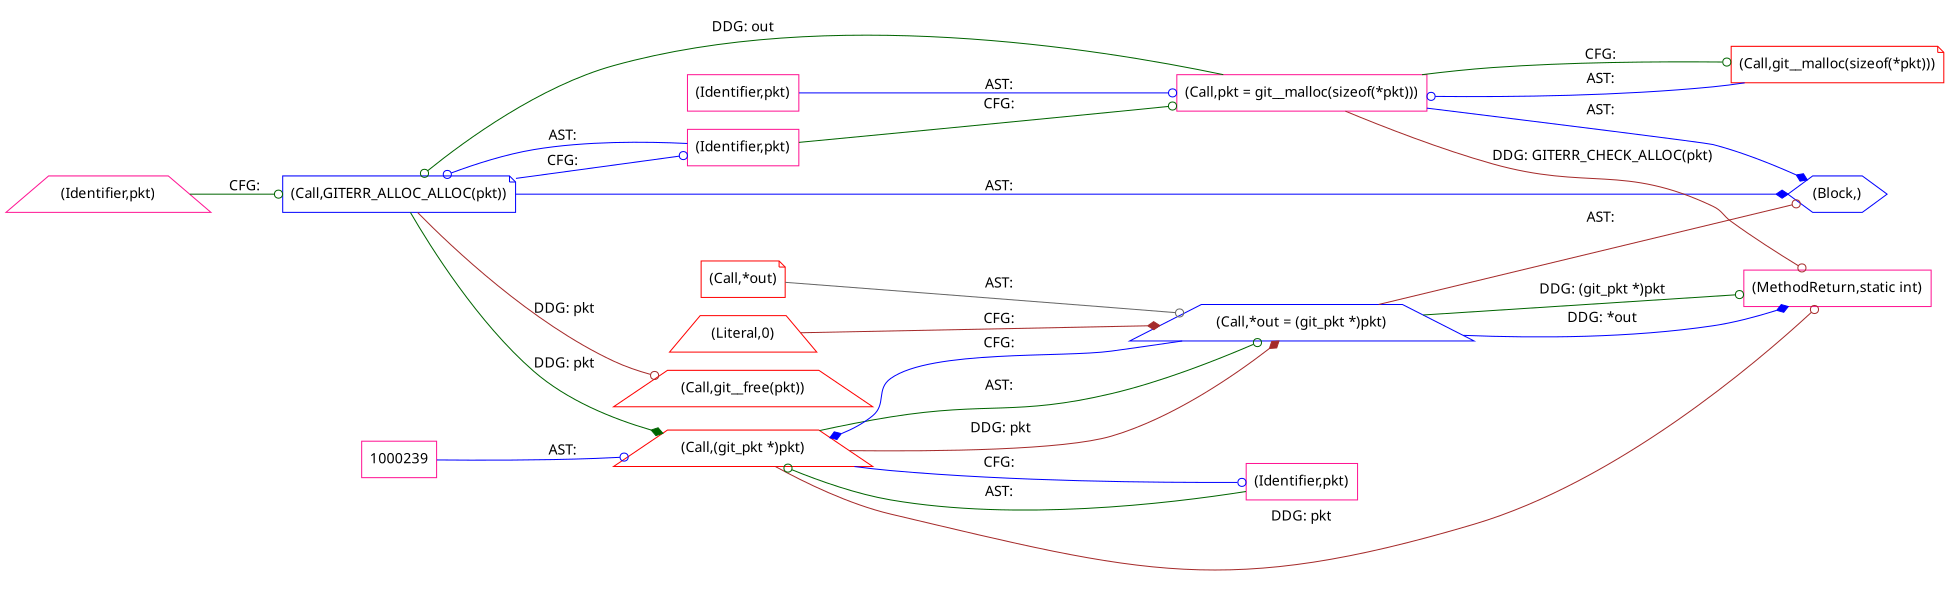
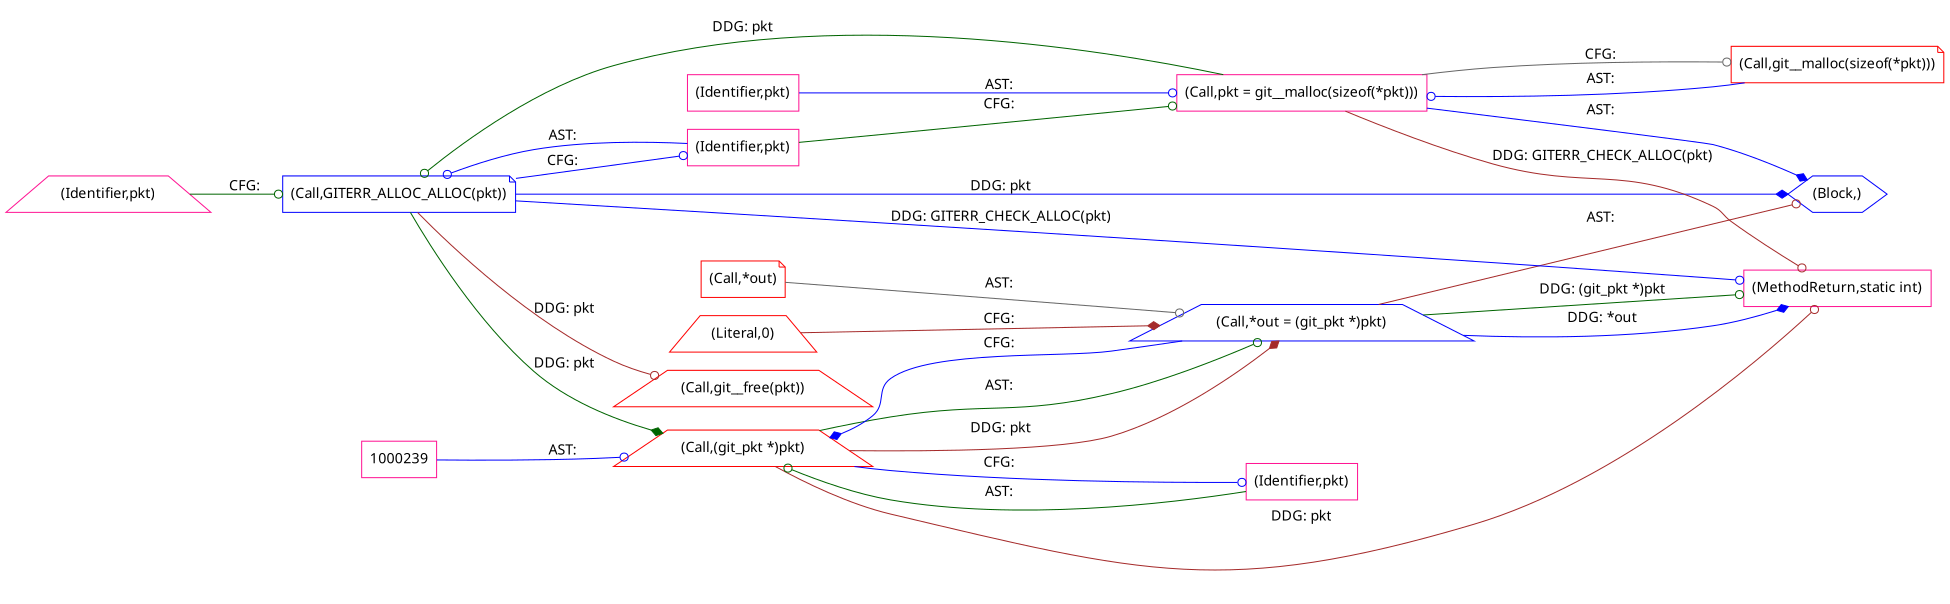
(743, 28) -> (743, 28)
(1572, 64) -> (1572, 64)
(1001, 187) -> (1001, 187)
none -> (1126, 238)
